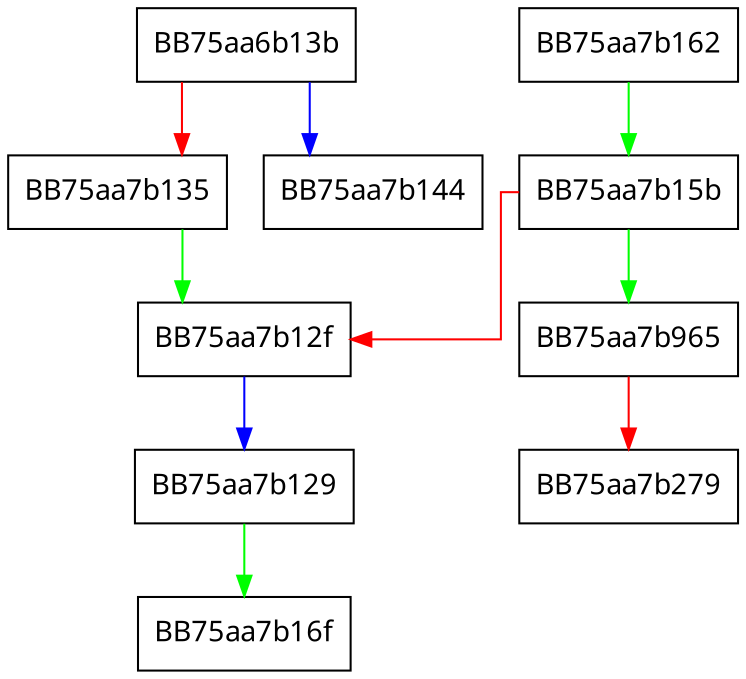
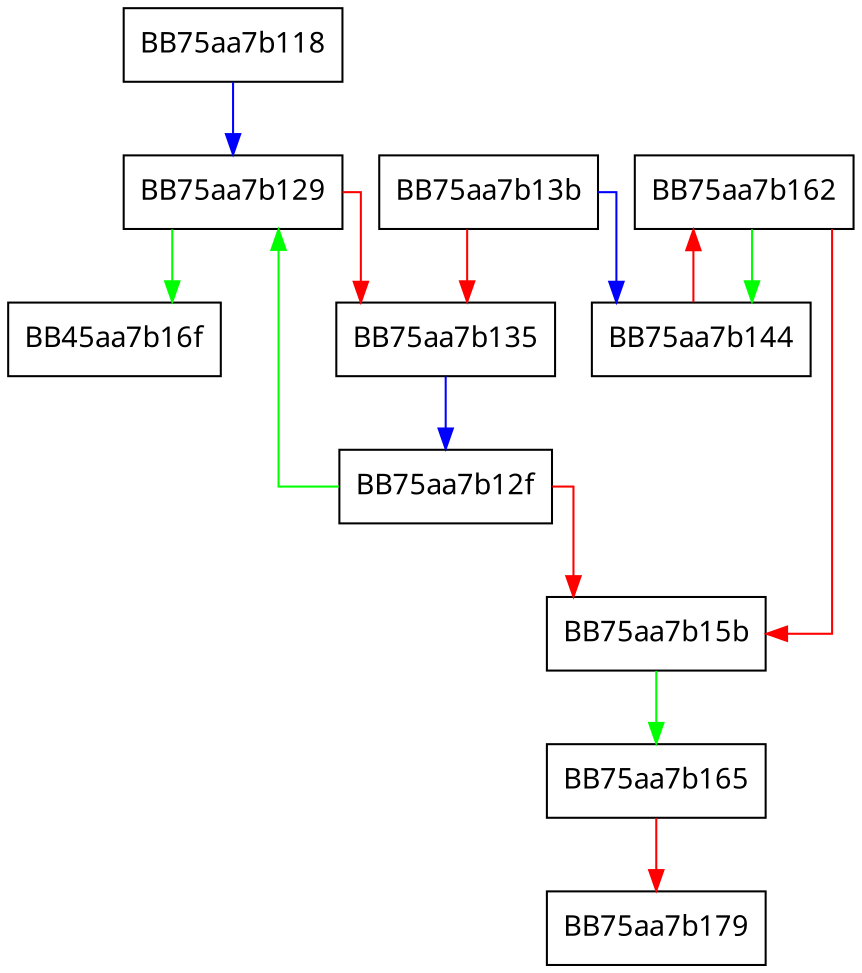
none -> (233, 45)
(246, 45) -> (489, 192)
(629, 108) -> (832, 454)
none -> (361, 228)
(182, 255) -> (446, 403)
none -> (752, 255)
none -> (693, 276)
(501, 321) -> (573, 521)
(629, 339) -> (656, 781)
(244, 403) -> (279, 398)
(629, 487) -> (656, 928)
(244, 634) -> (114, 339)
